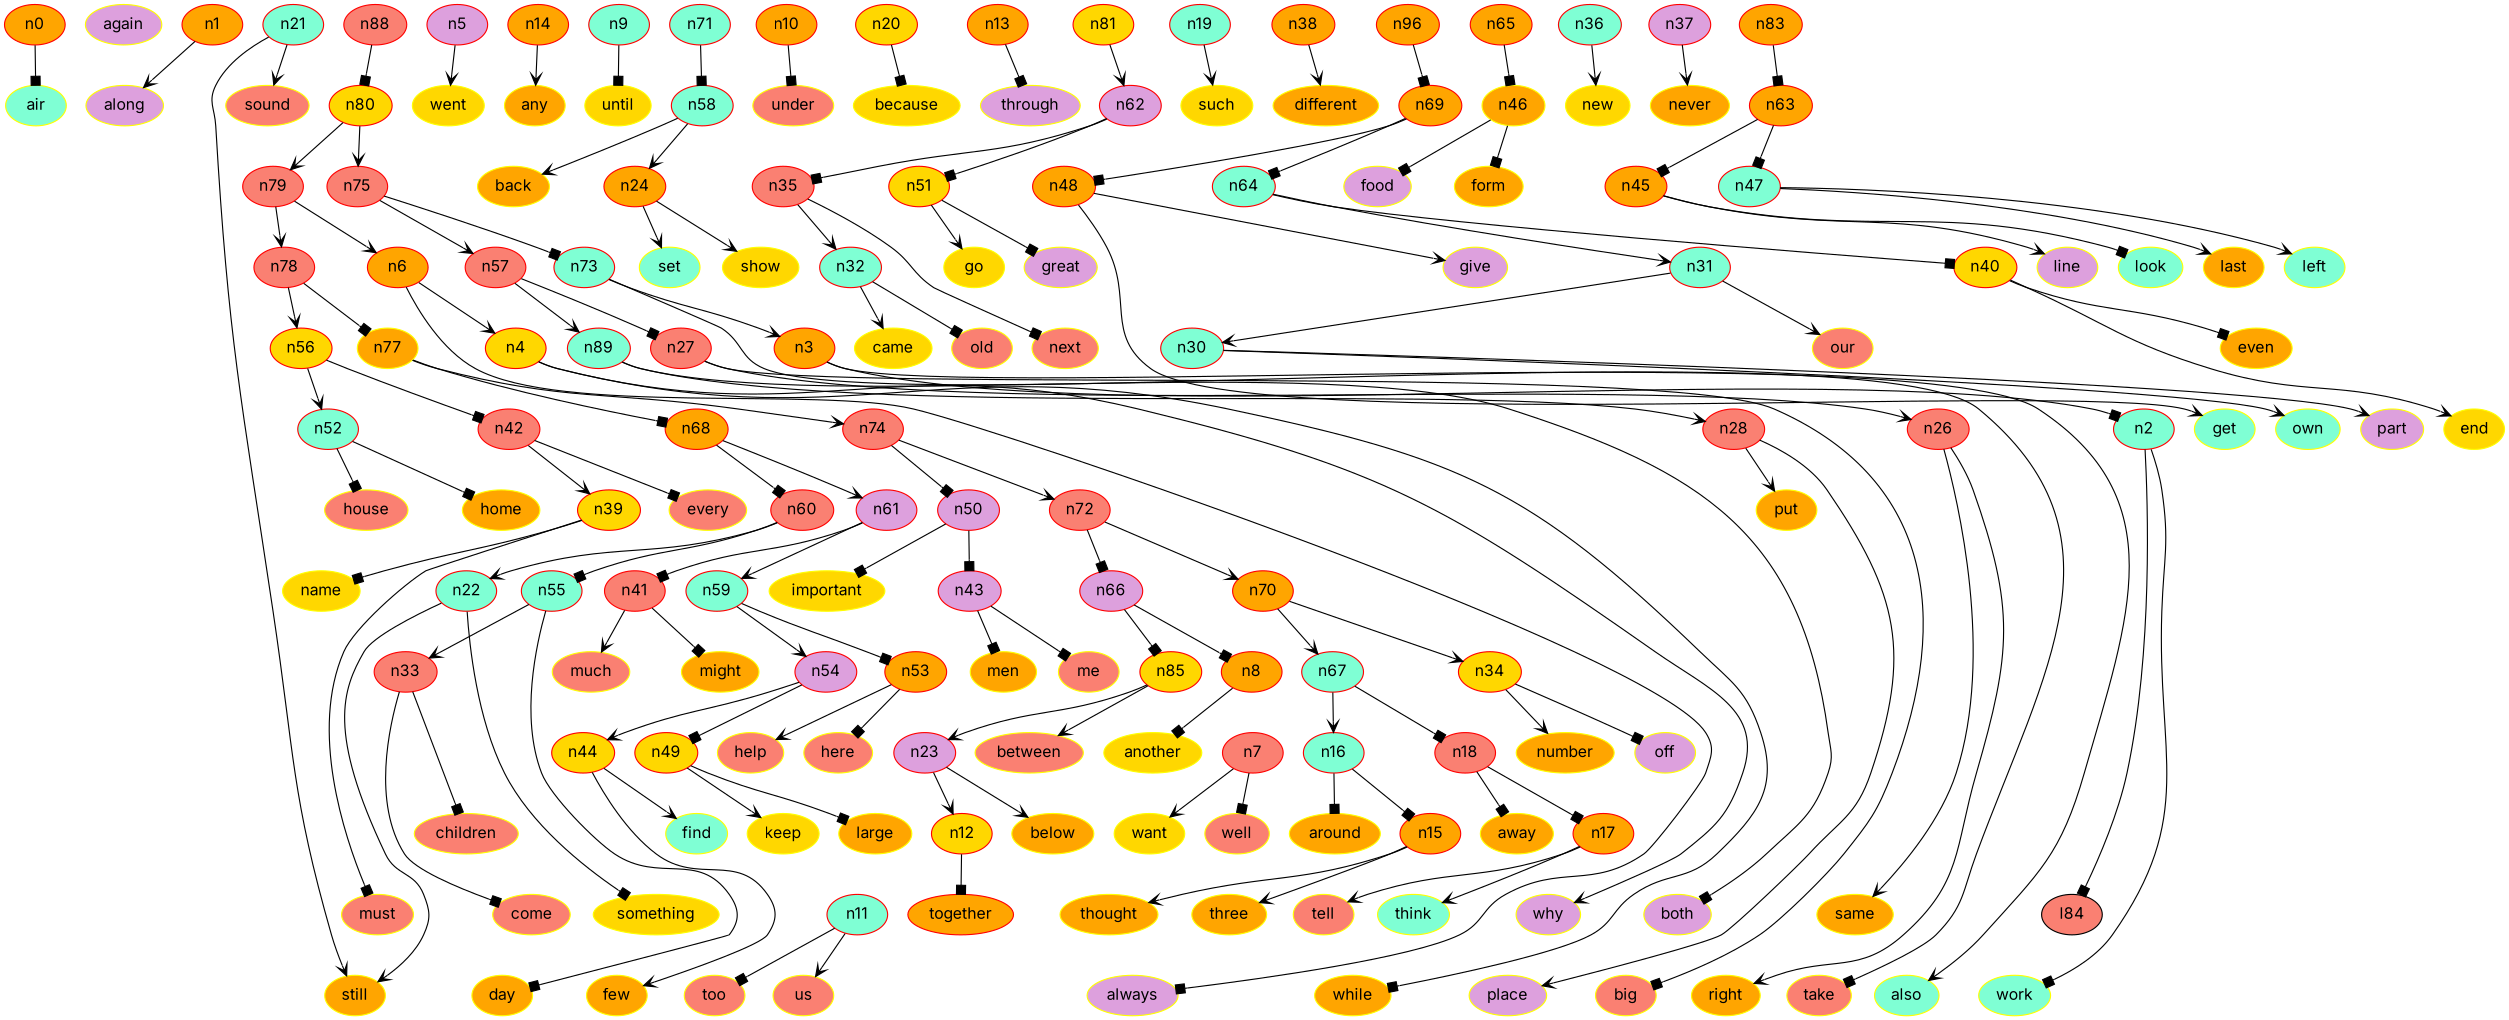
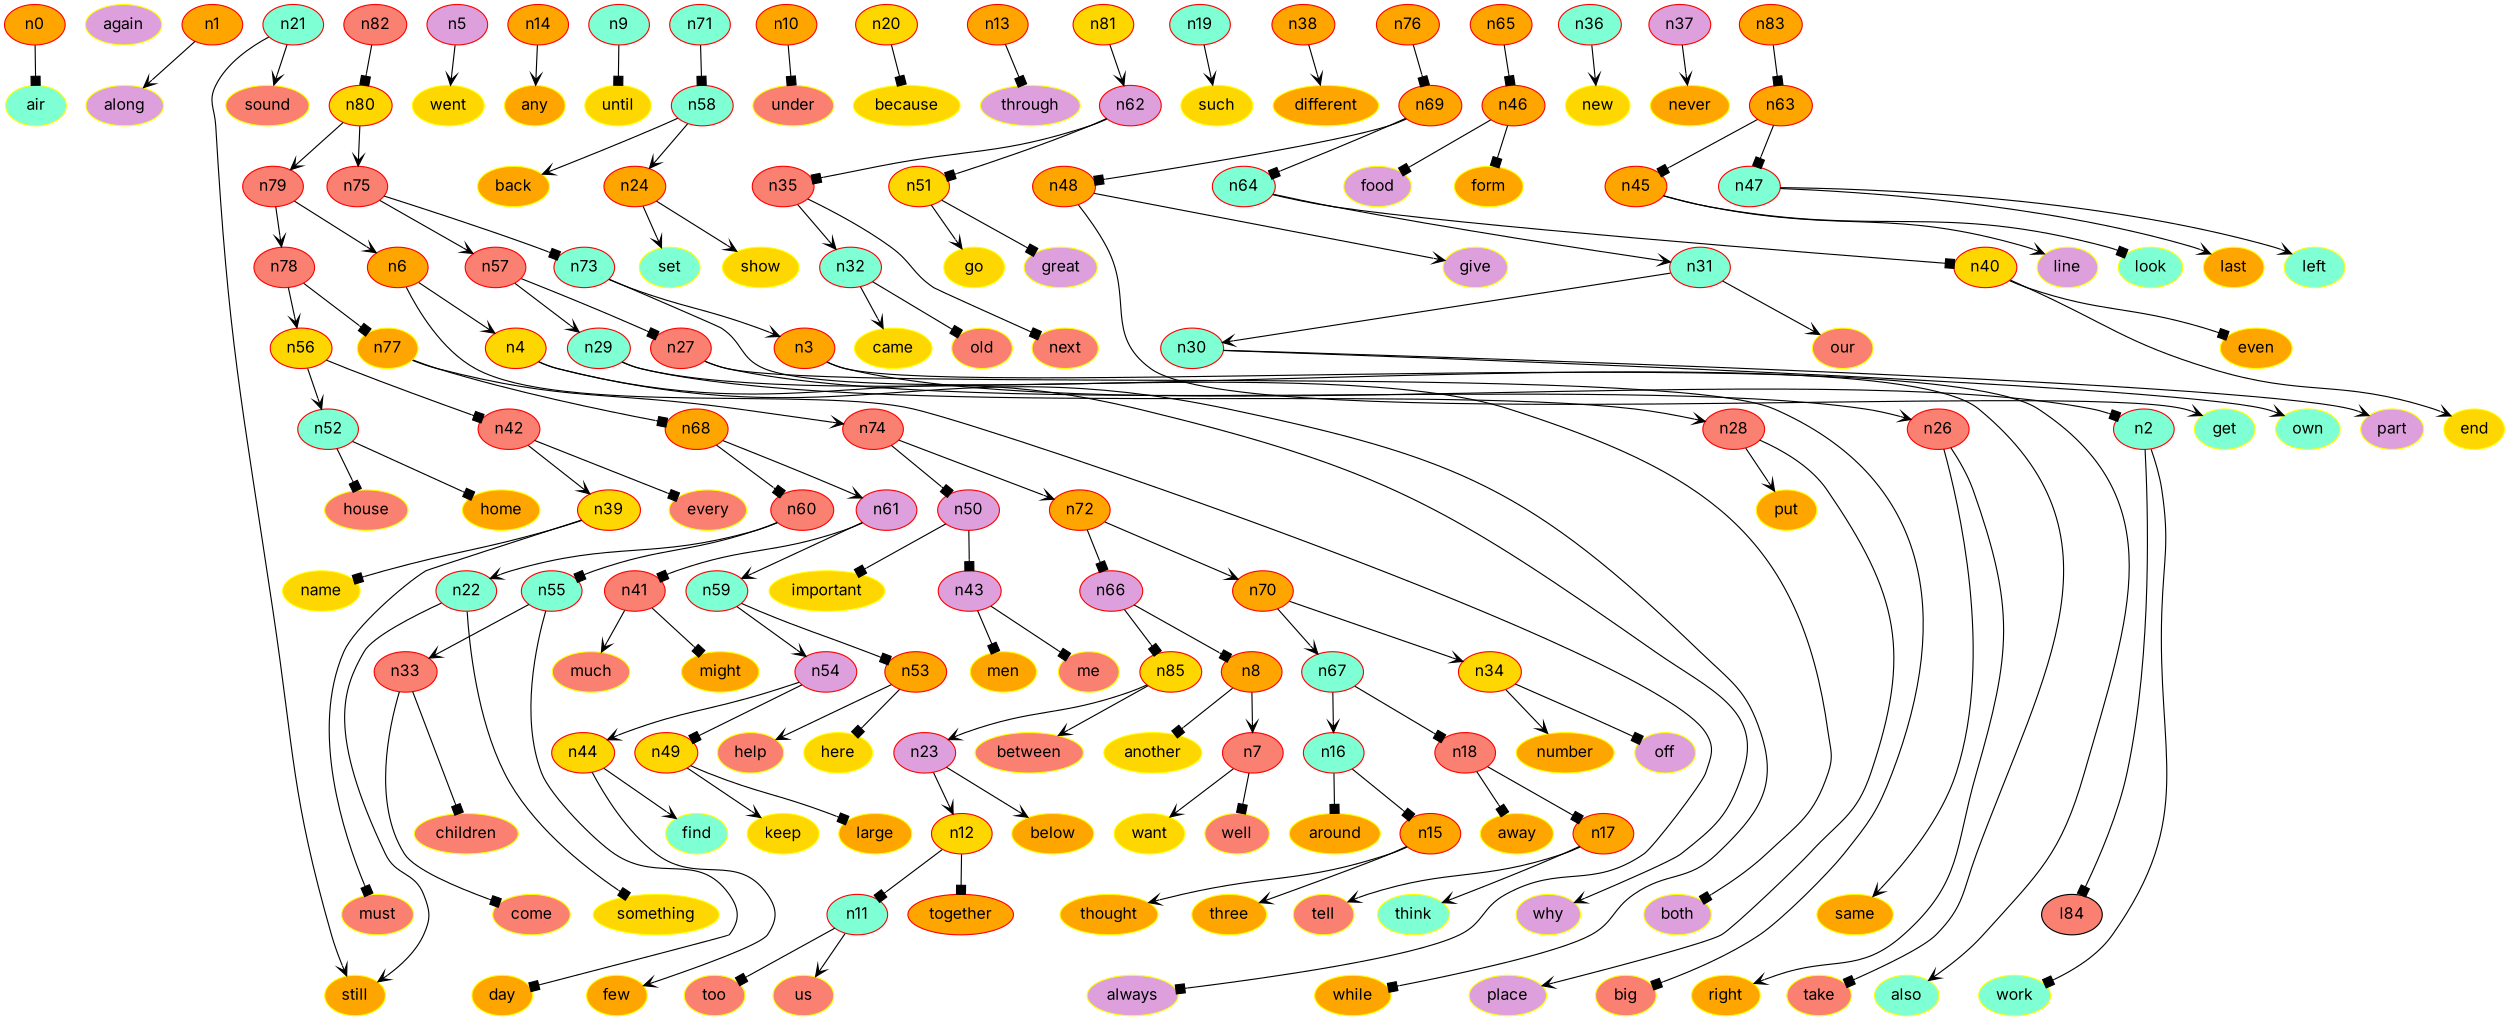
(375, 25) -> (375, 25)
(1408, 25) -> (1408, 25)
(1514, 106) -> (1514, 106)
(599, 348) -> (599, 348)
(1080, 510) -> (1080, 510)
none -> (1252, 707)
(838, 753) -> (838, 753)
none -> (914, 871)
